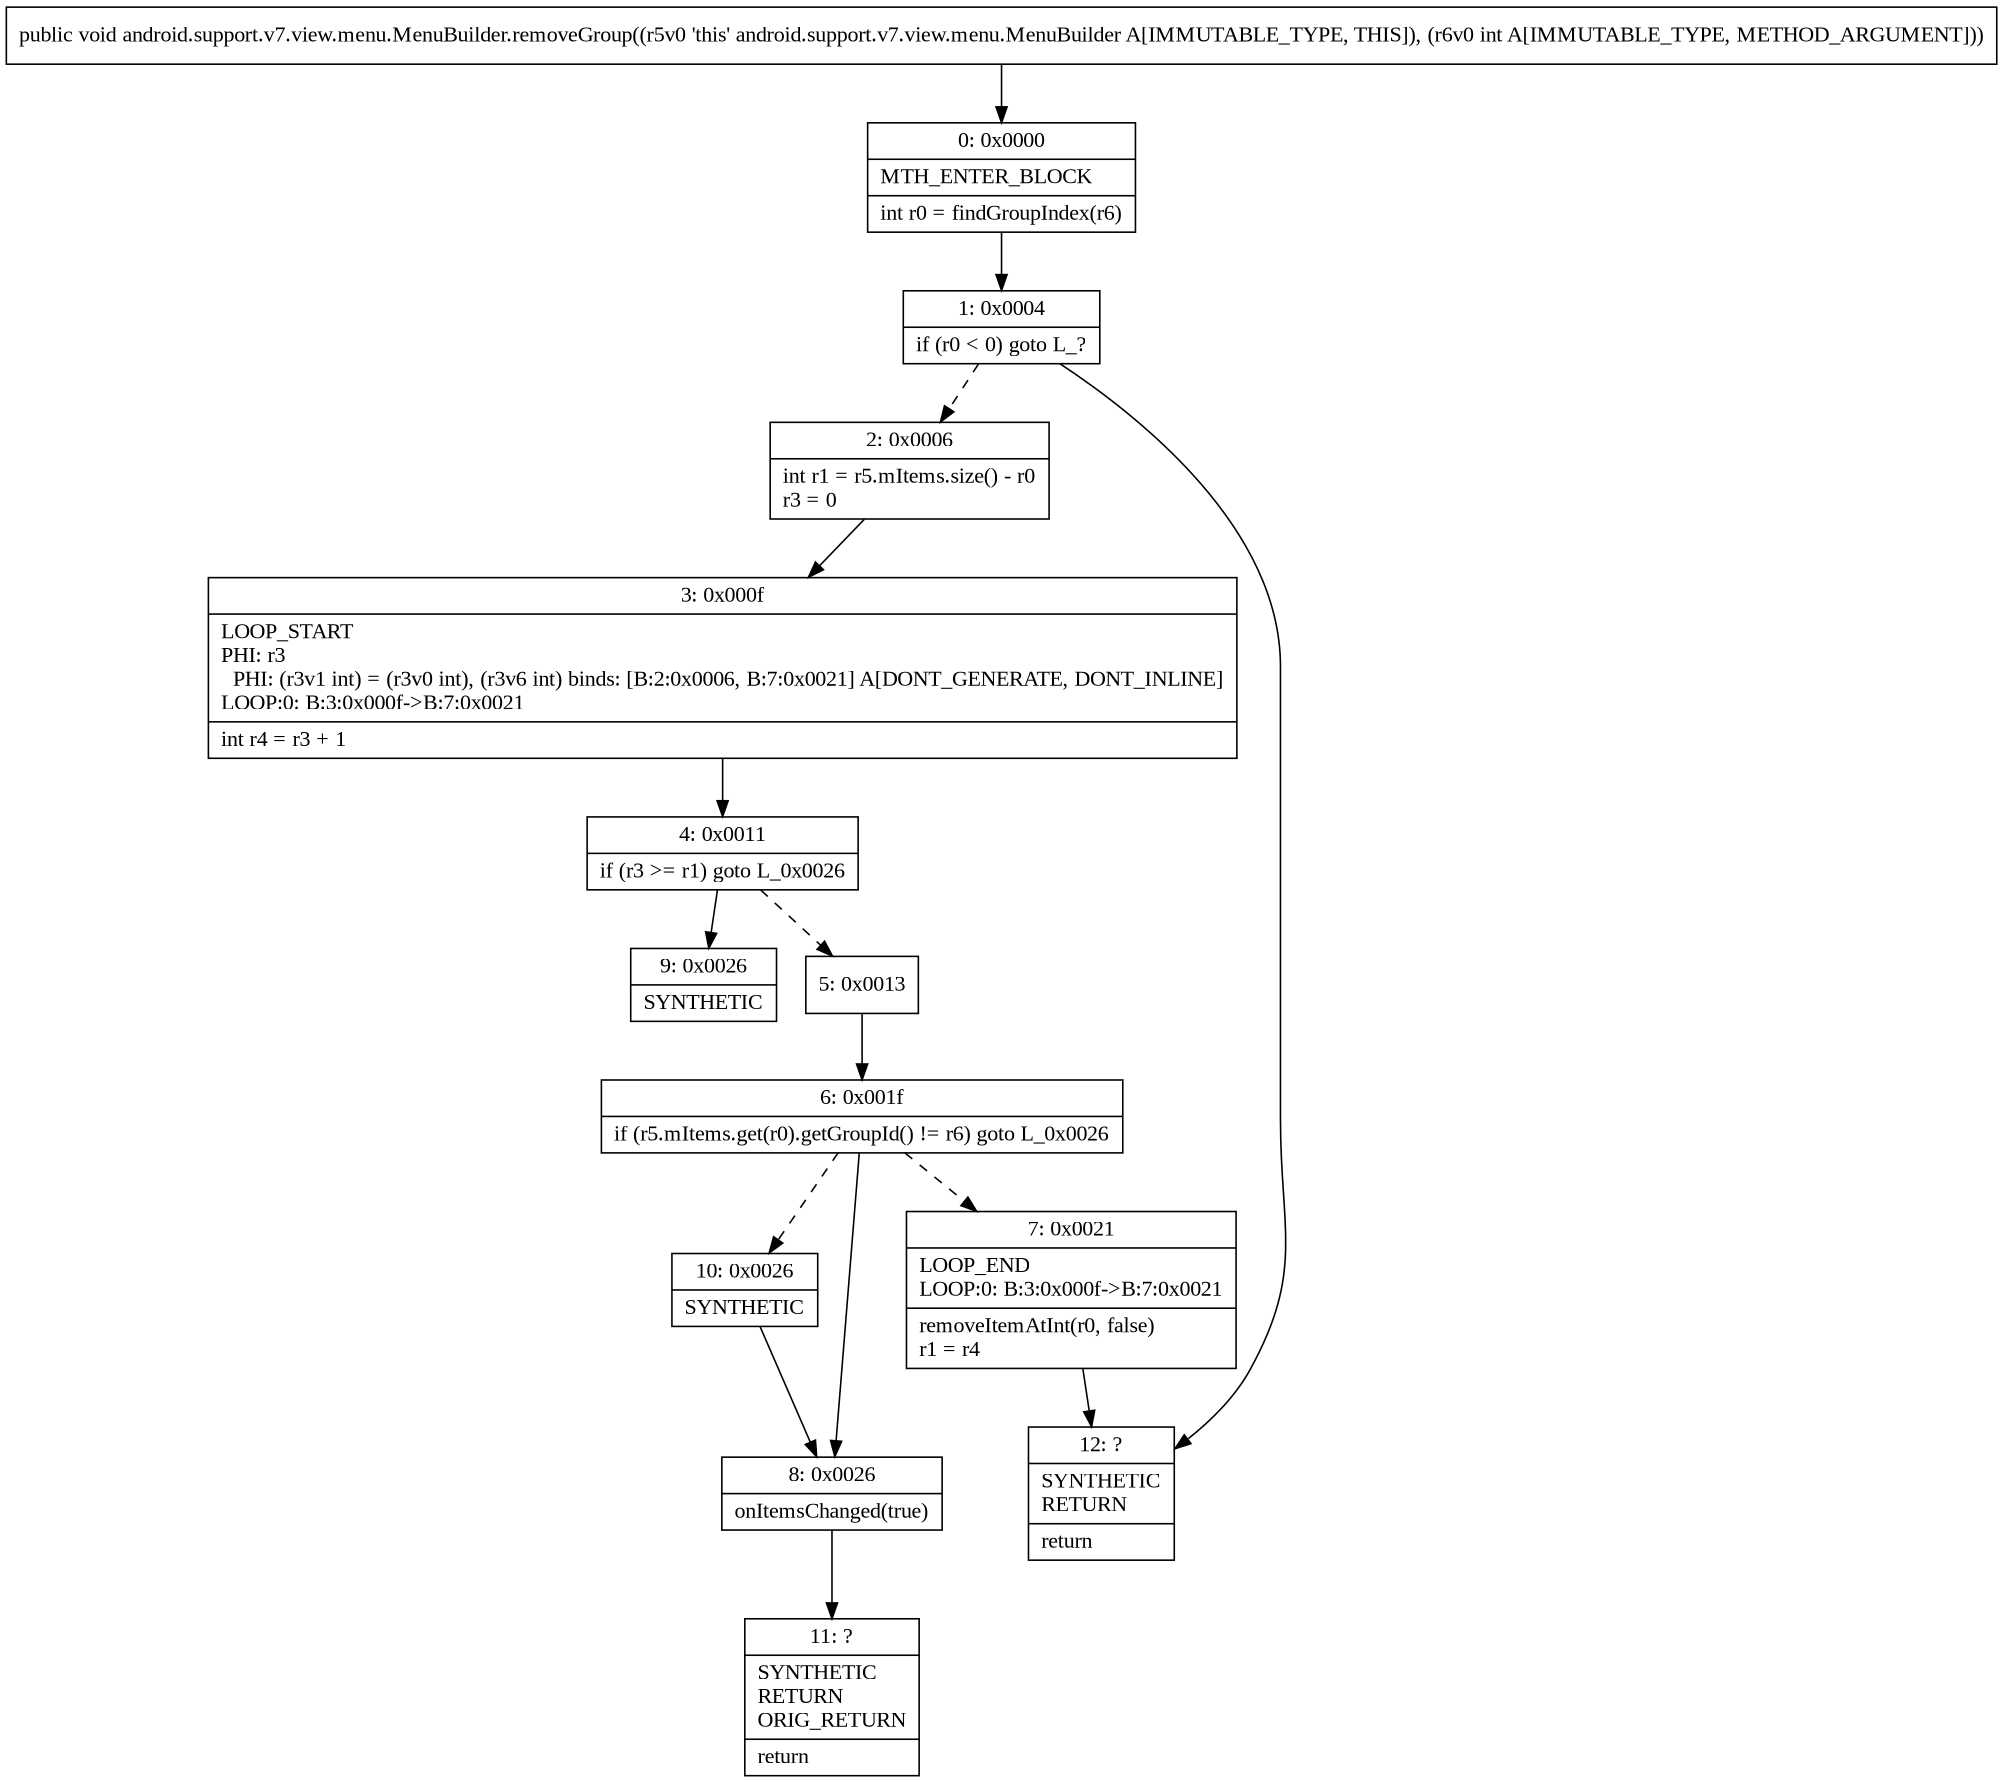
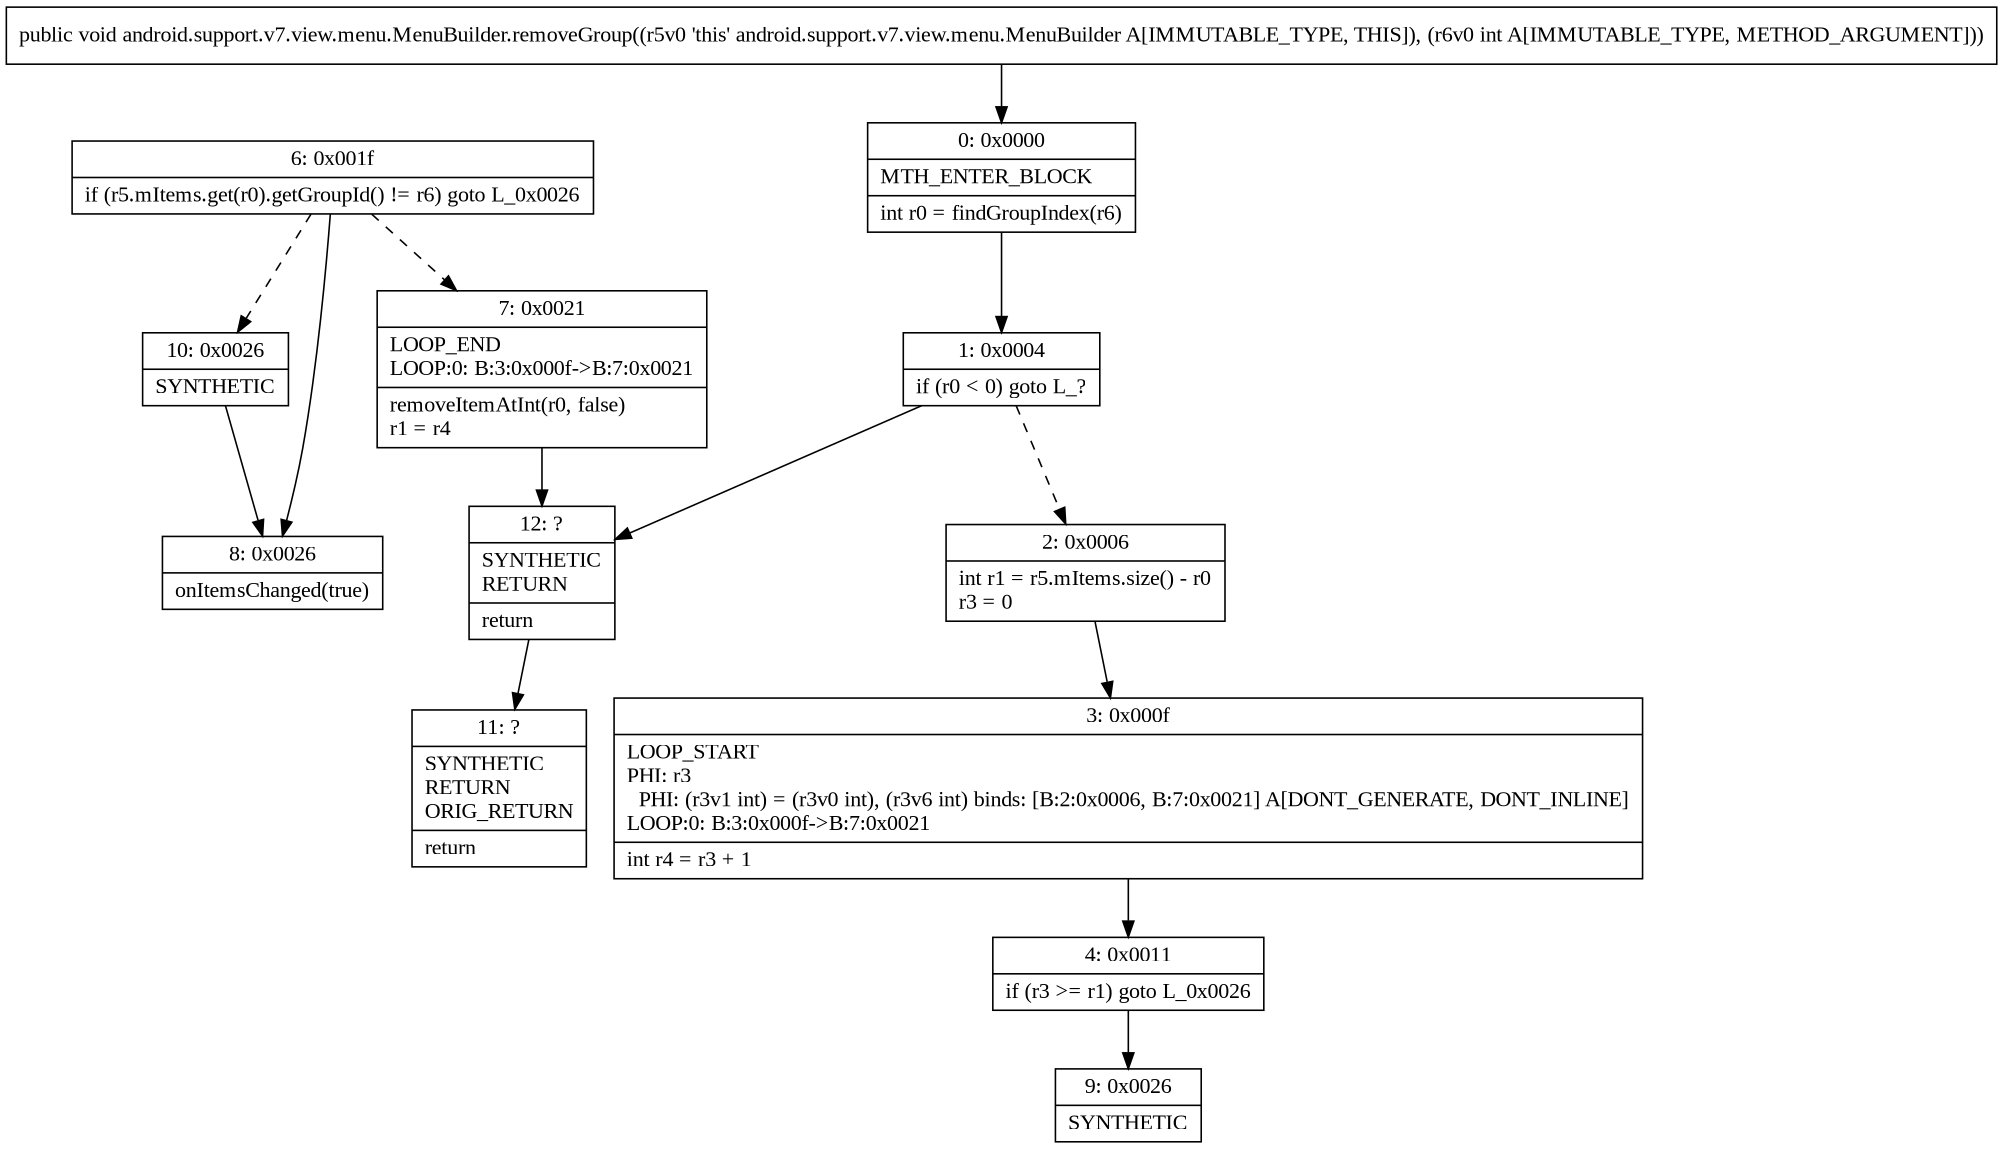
(862, 985) -> none
(832, 1566) -> (523, 667)
